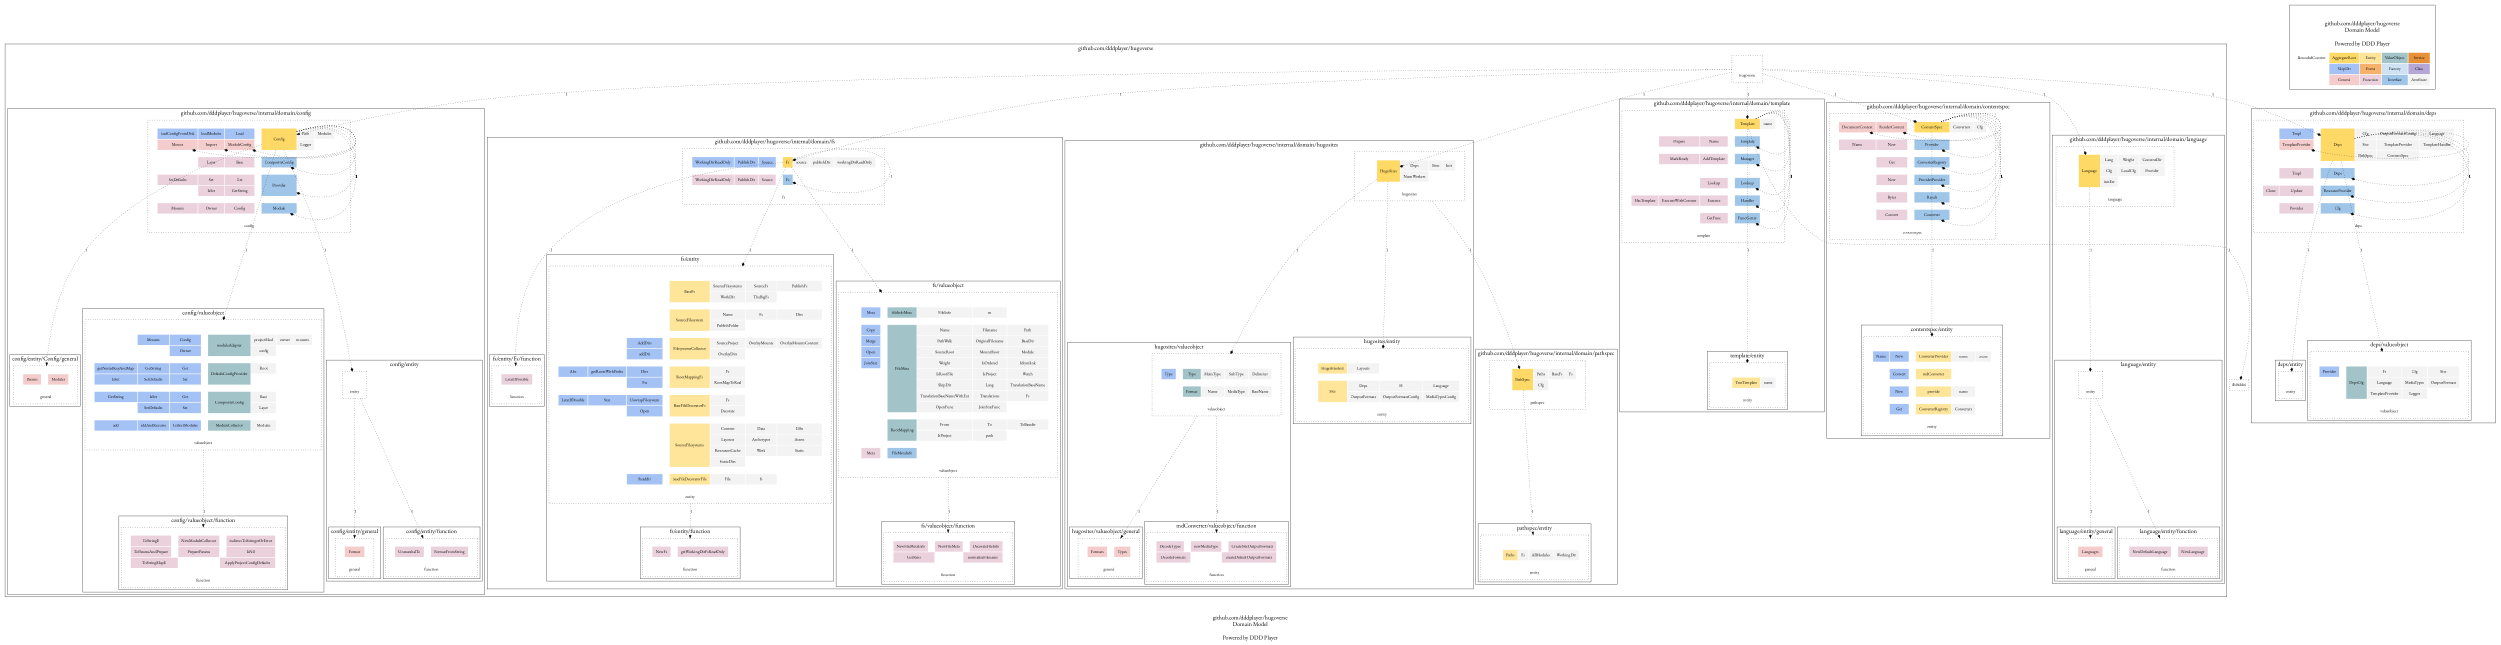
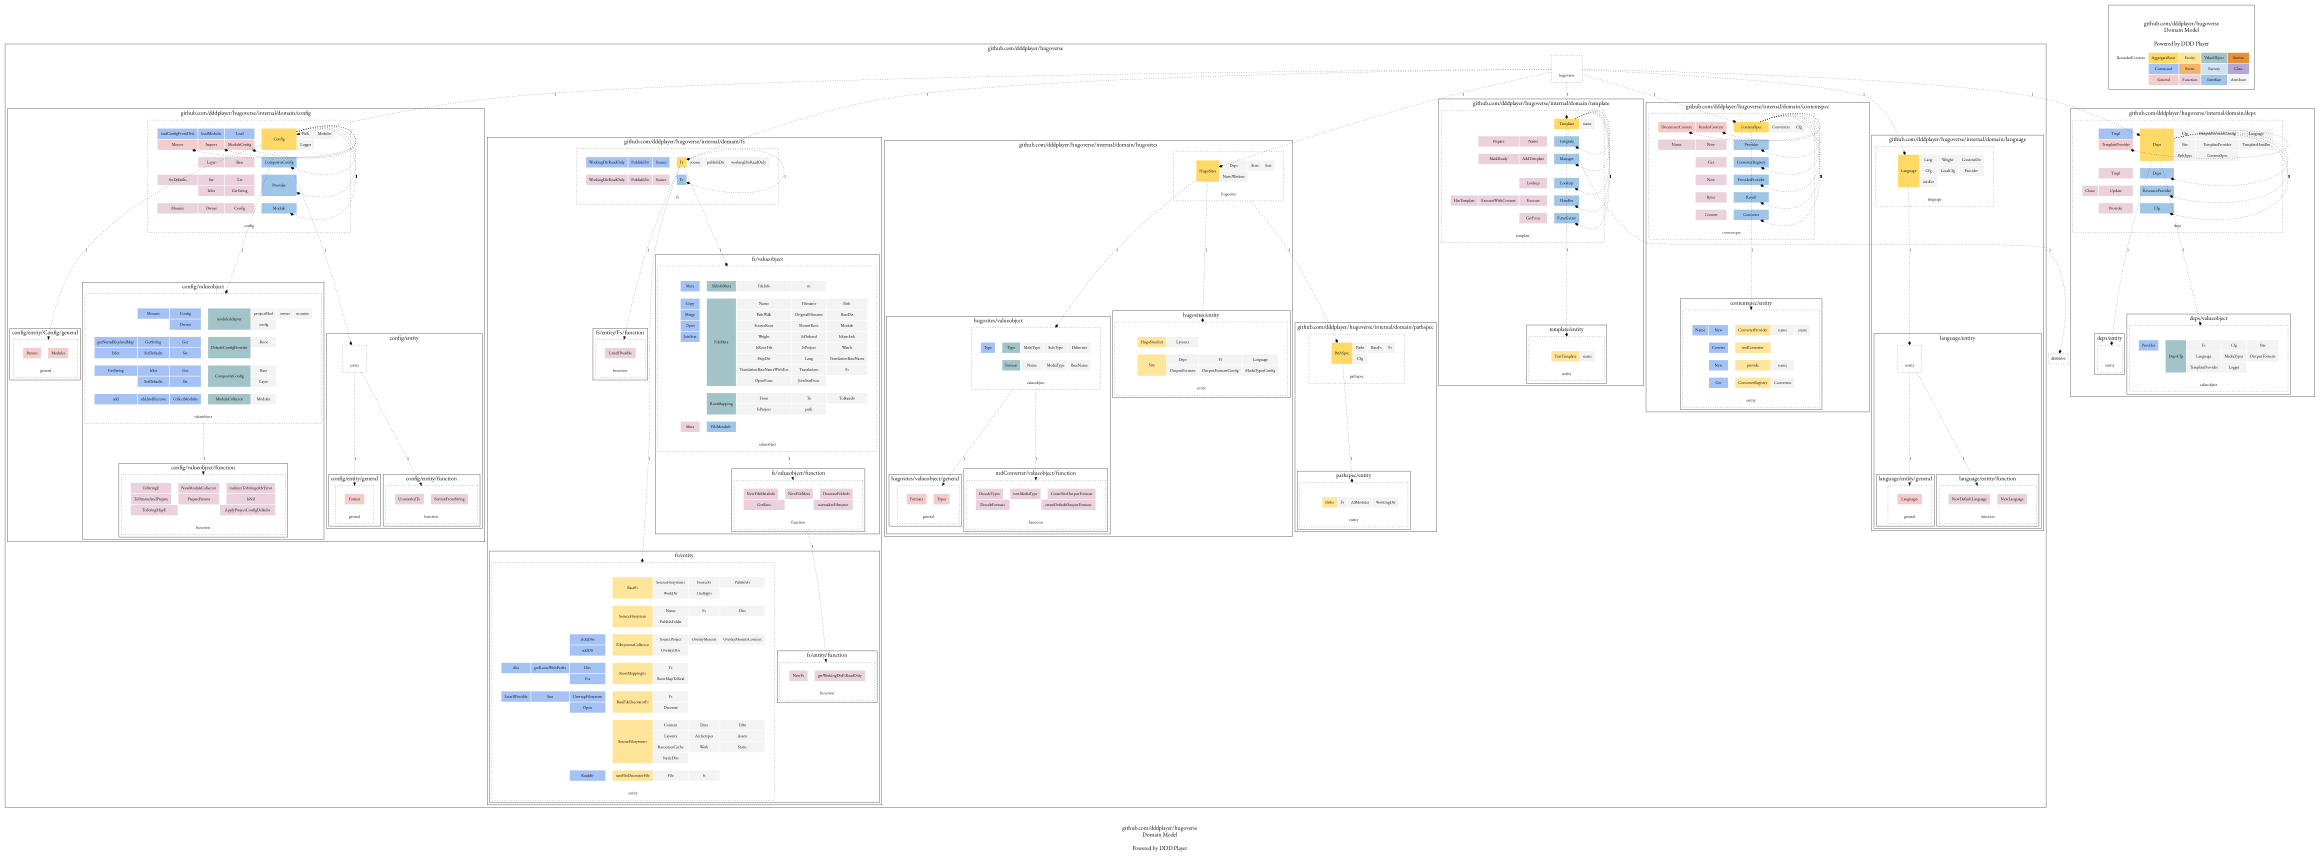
(2344, 69) -> (2164, 69)
(1932, 233) -> (1751, 220)
(1528, 461) -> (1347, 421)
(690, 520) -> (819, 594)
